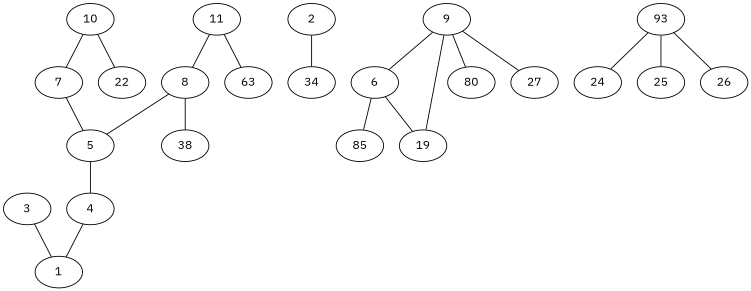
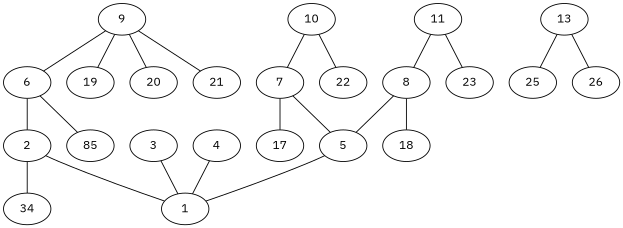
(661, 19) -> (564, 19)
(248, 83) -> (470, 83)
(471, 83) -> (154, 83)
(535, 83) -> (217, 83)
(598, 83) -> none
(399, 114) -> (27, 114)
(185, 146) -> (406, 146)
none -> (280, 146)
(90, 177) -> (266, 180)
none -> (105, 180)
